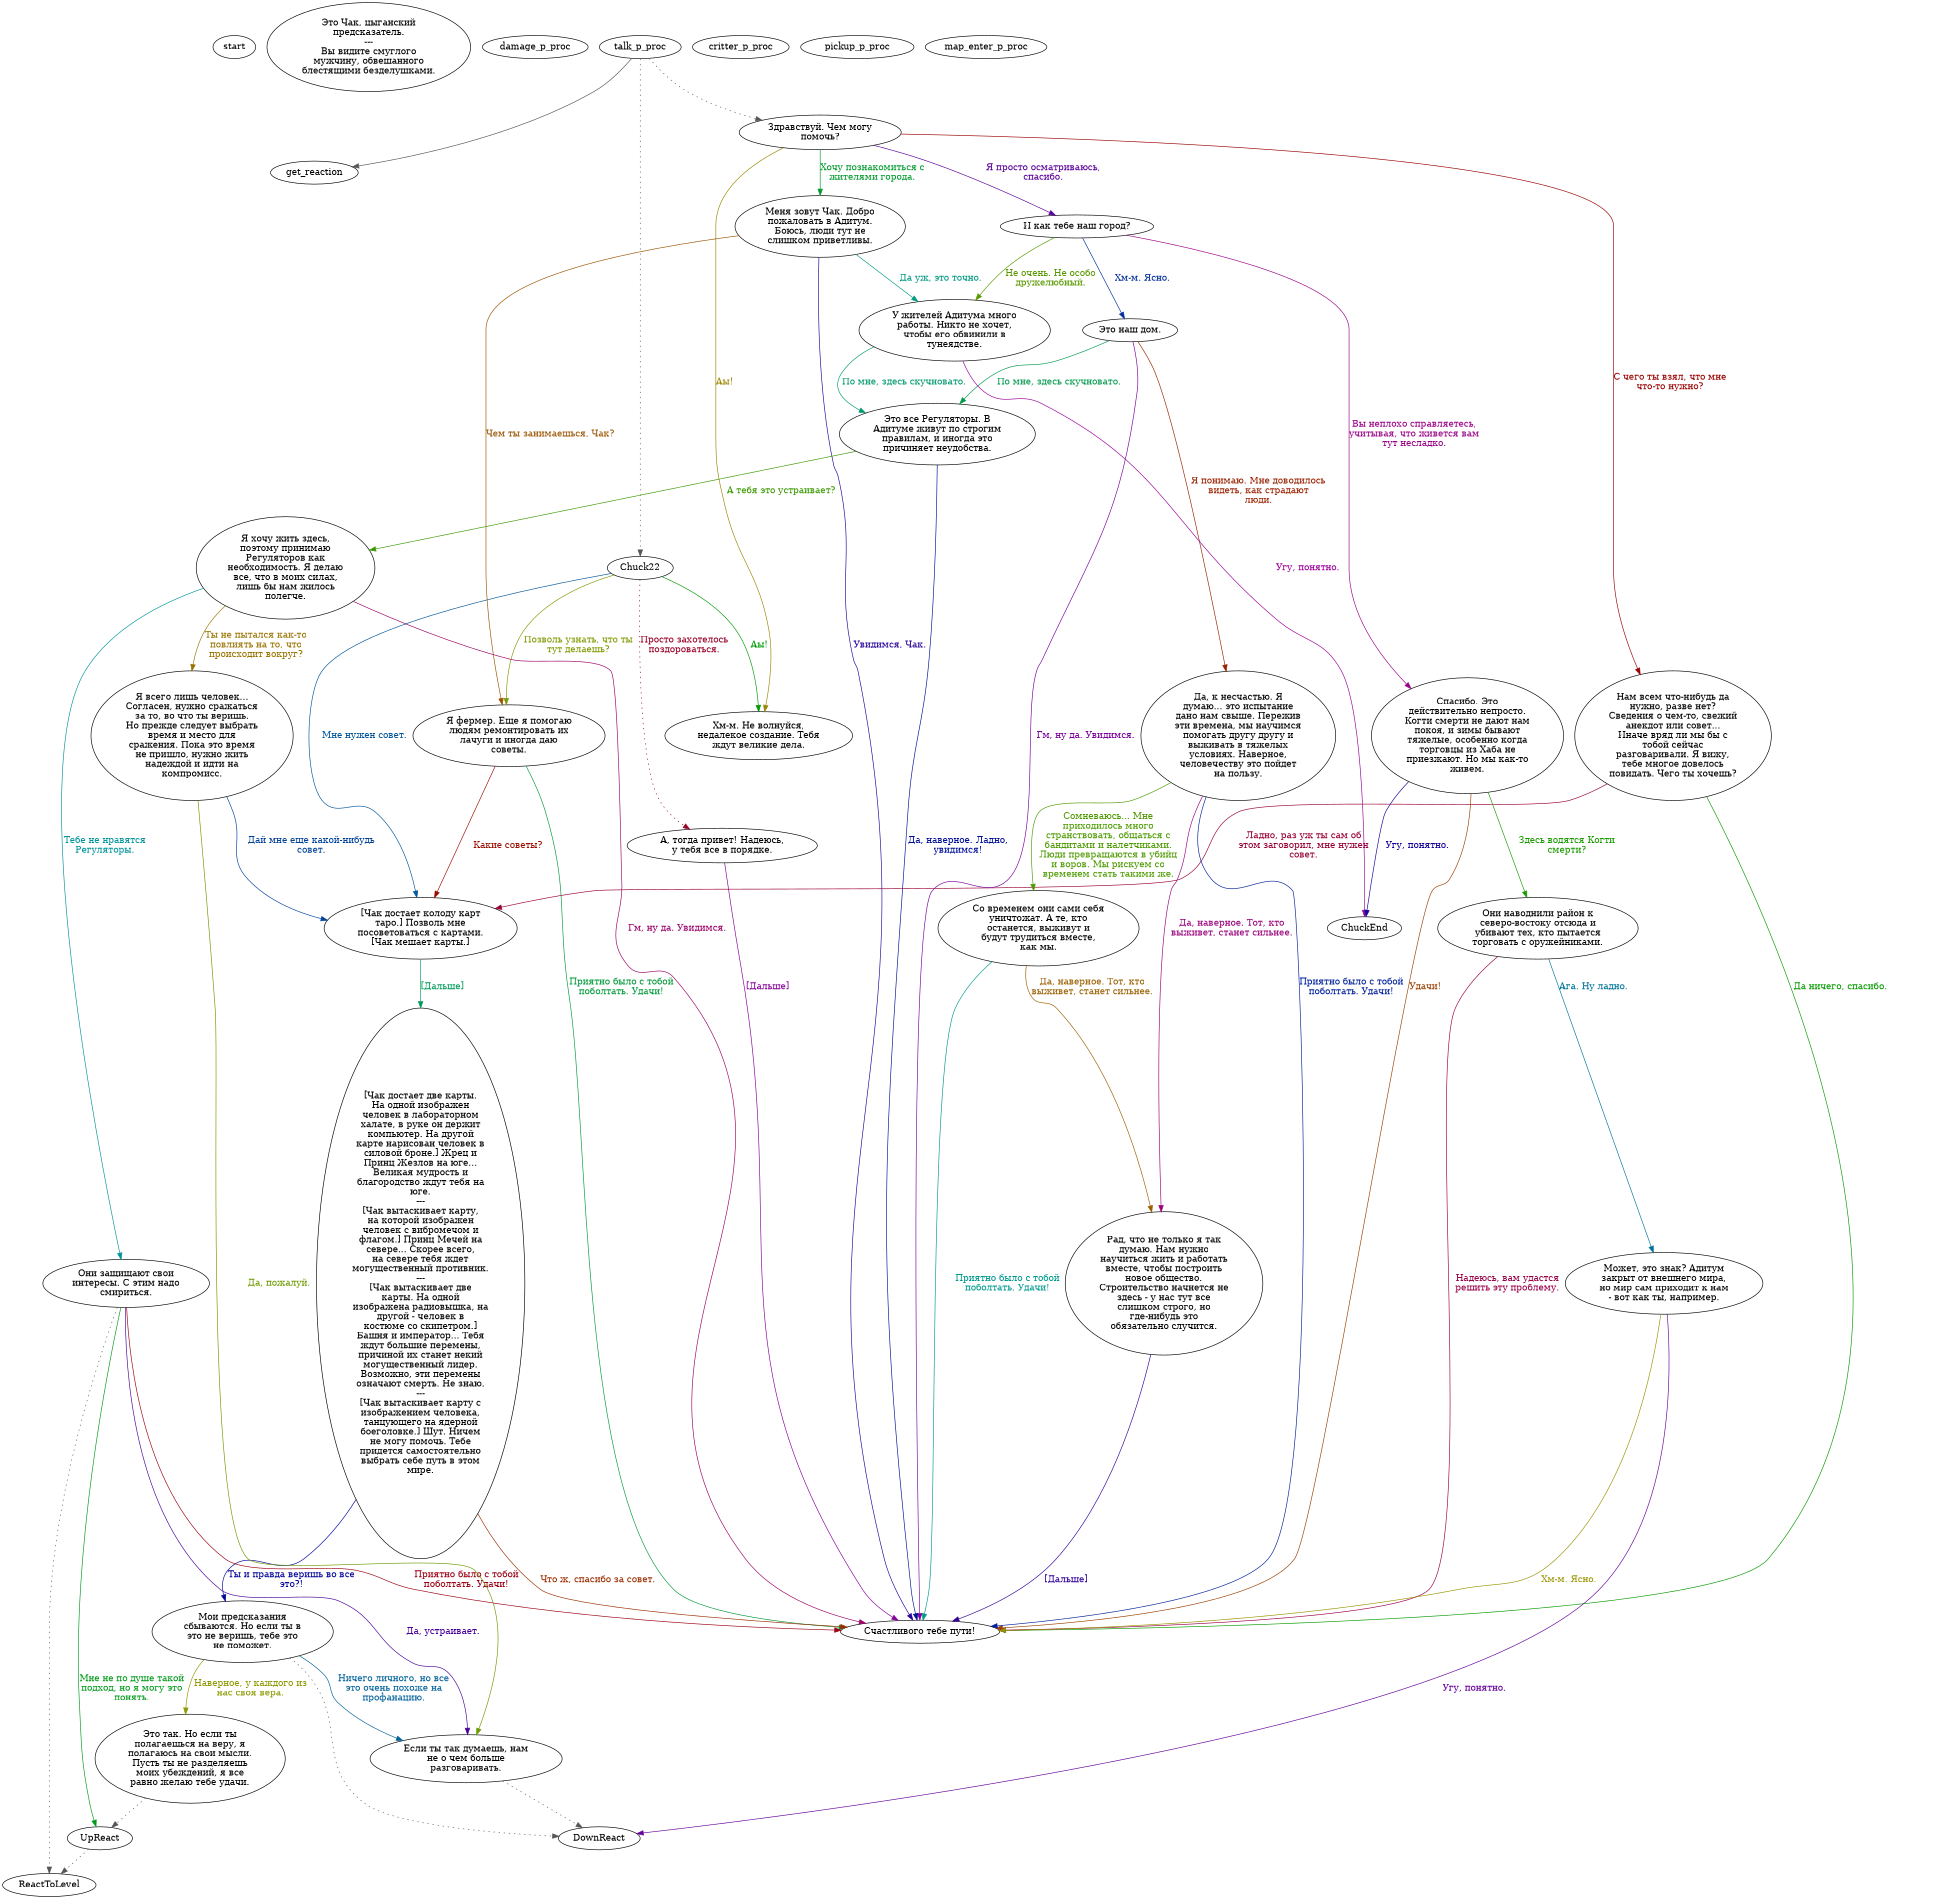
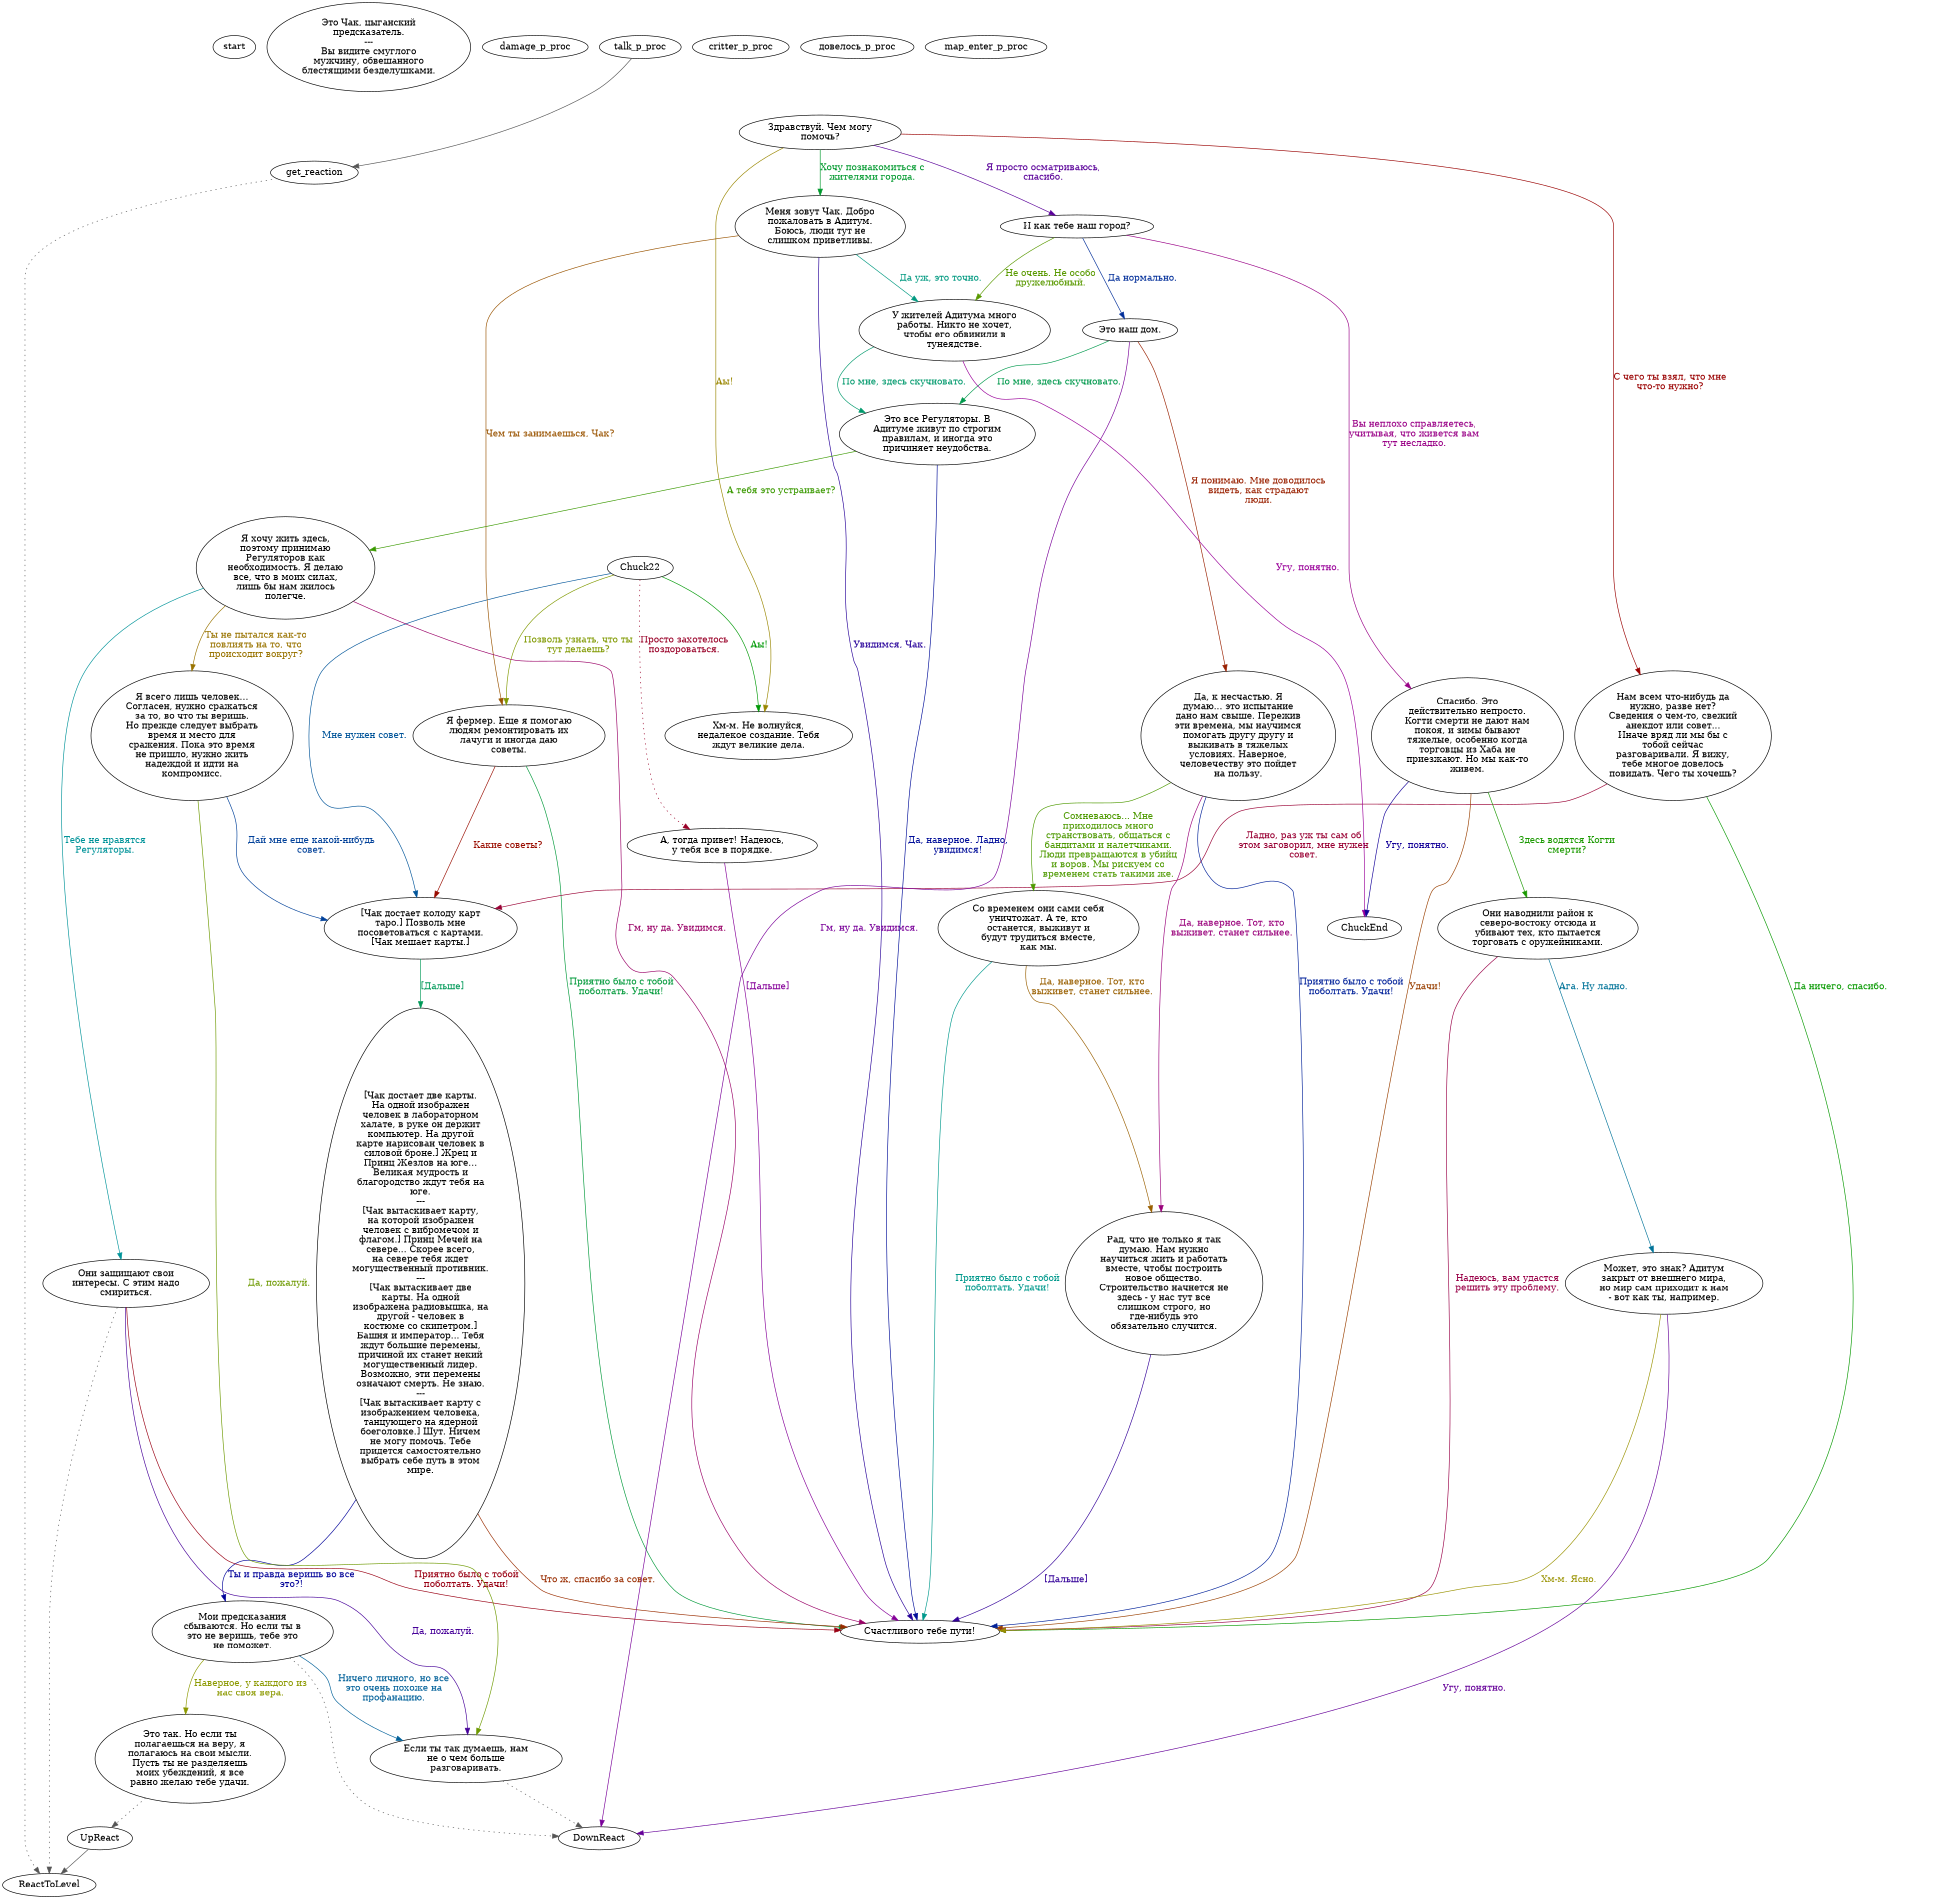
(857, 47) -> (857, 47)
(697, 97) -> none
(1143, 278) -> (1143, 278)
(640, 304) -> none
(924, 930) -> (761, 939)
none -> (25, 934)
(83, 1563) -> none
(443, 1632) -> (443, 1632)
(77, 1859) -> (77, 1859)
